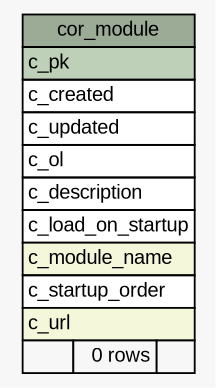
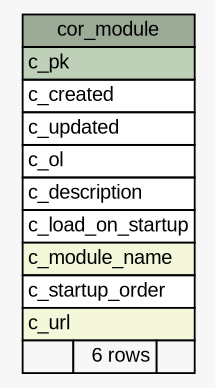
(121, 356) -> (121, 356)
